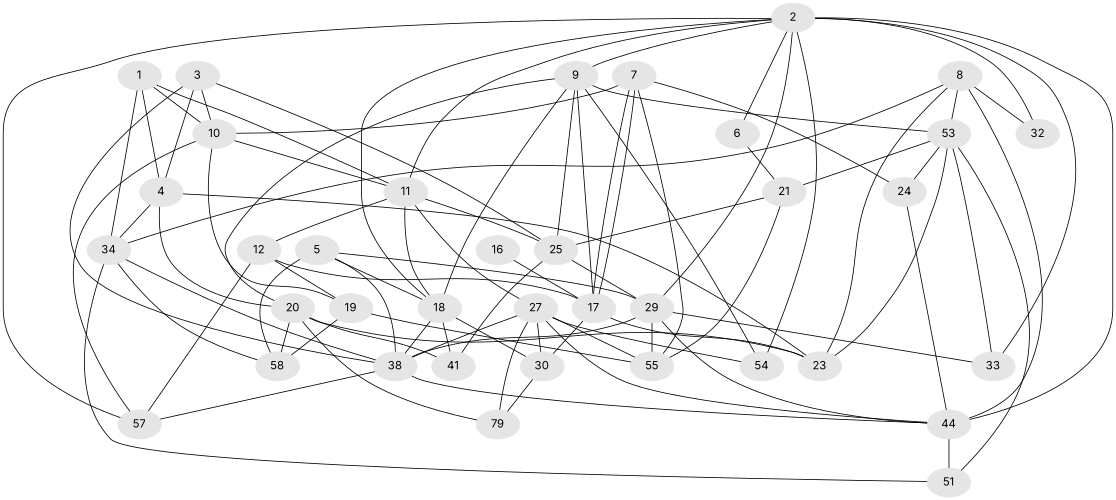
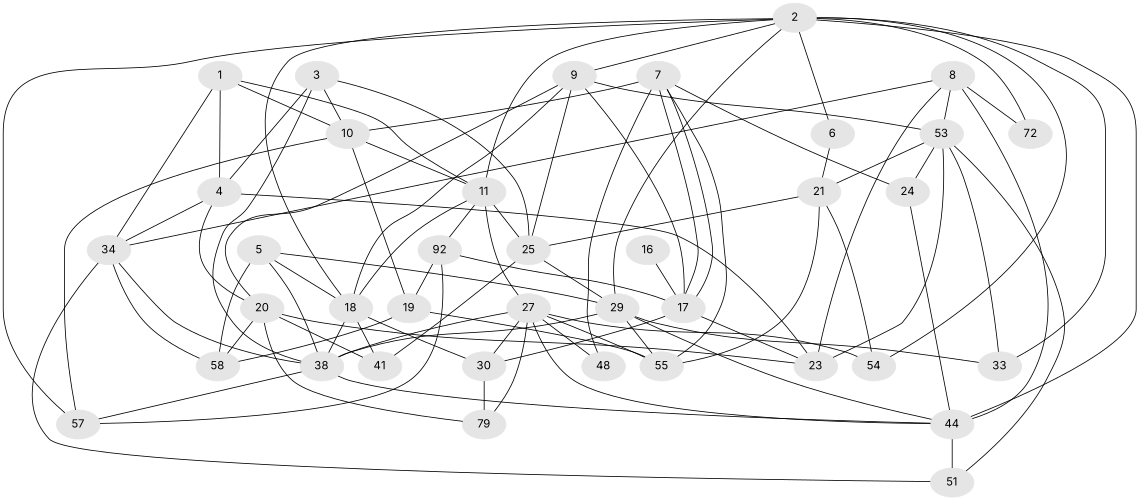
(1038, 134) -> (1030, 134)
(679, 225) -> (854, 277)
(259, 250) -> (440, 250)
none -> (604, 366)
